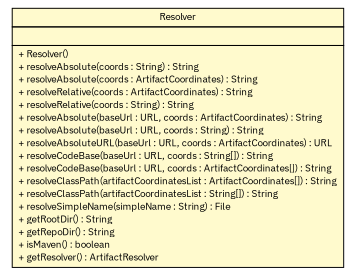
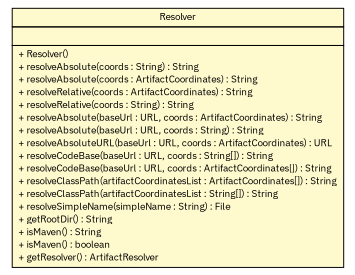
(66, 232) -> (60, 232)
